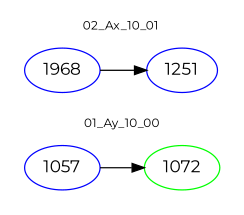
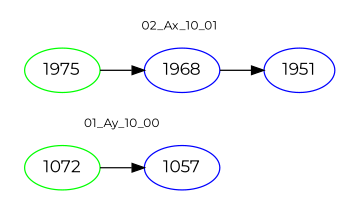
none -> (62, 70)
(182, 70) -> (299, 70)
(116, 168) -> (116, 168)
